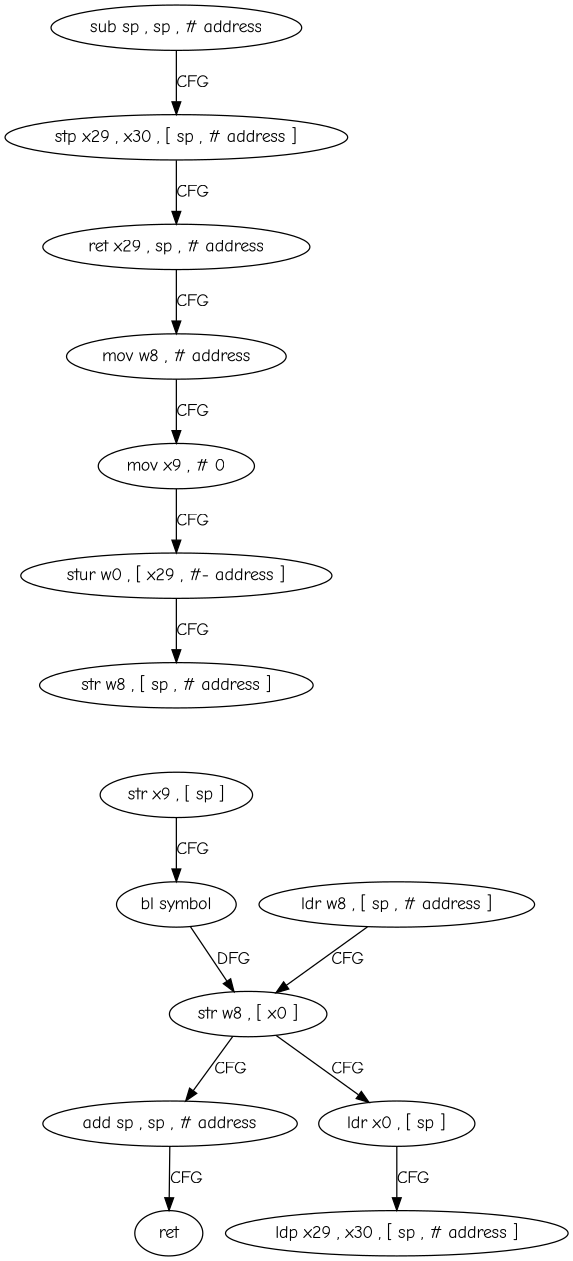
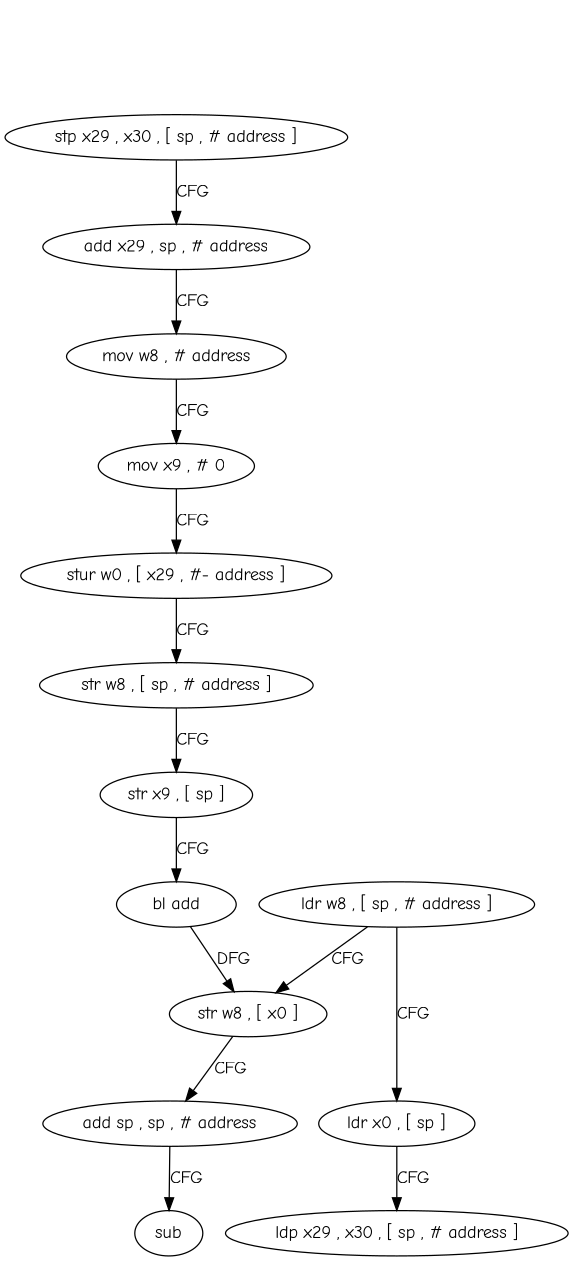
(176, 28) -> none
(176, 247) -> (176, 247)
none -> (176, 734)
(176, 904) -> (176, 904)
(317, 1065) -> (397, 1008)
(169, 1233) -> (169, 1233)
